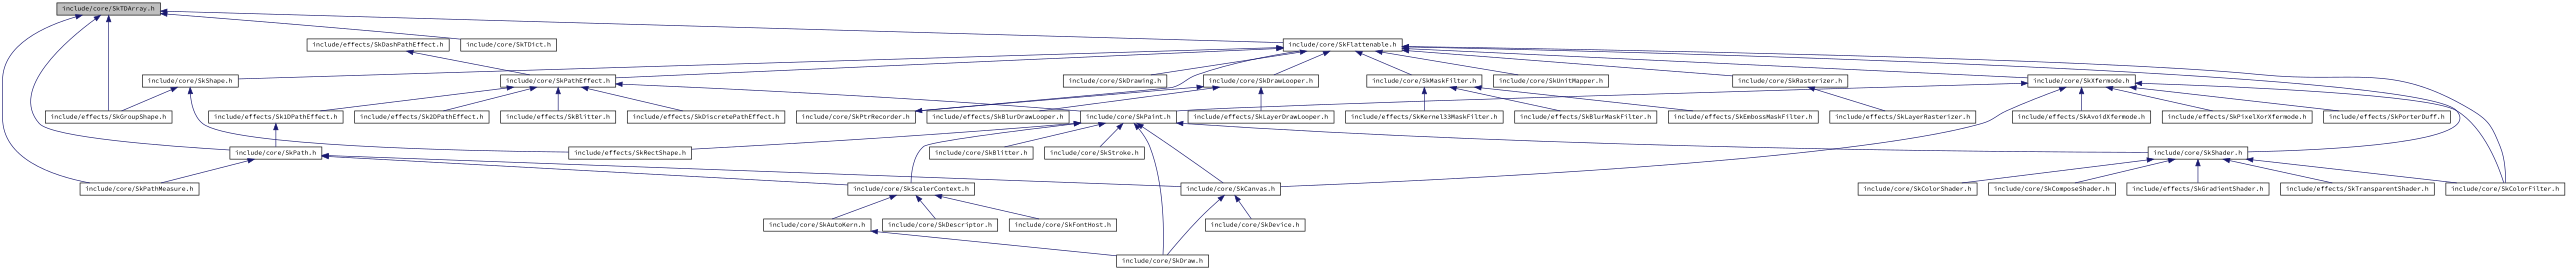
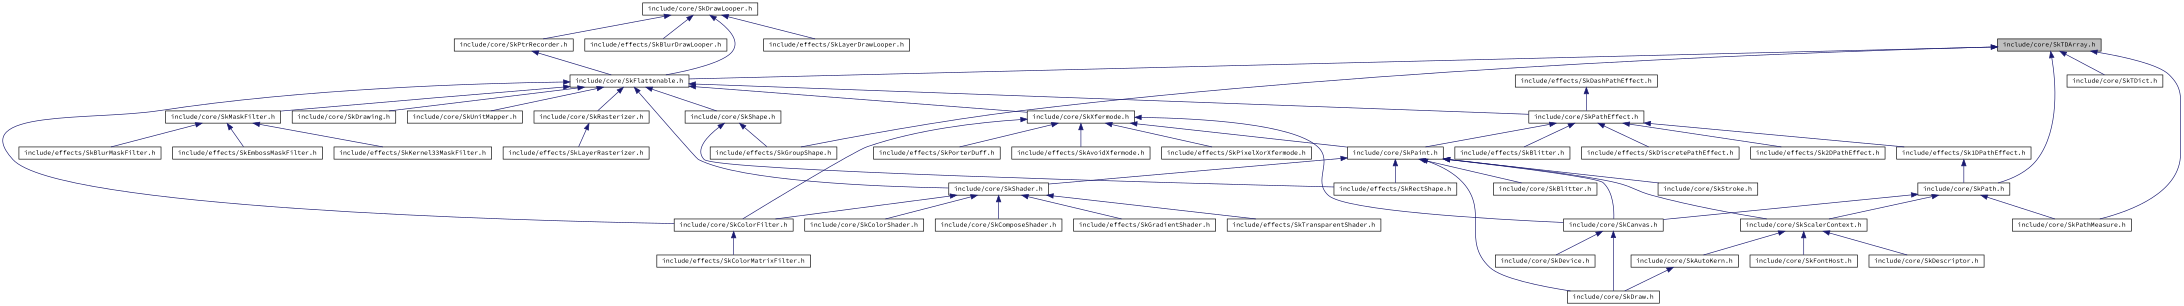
(1299, 64) -> (720, 60)
none -> (734, 261)
